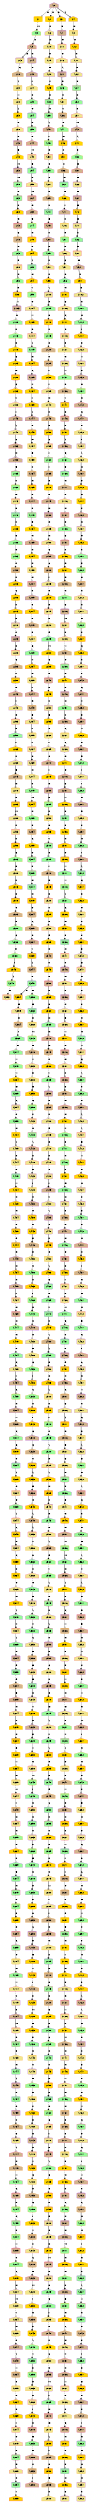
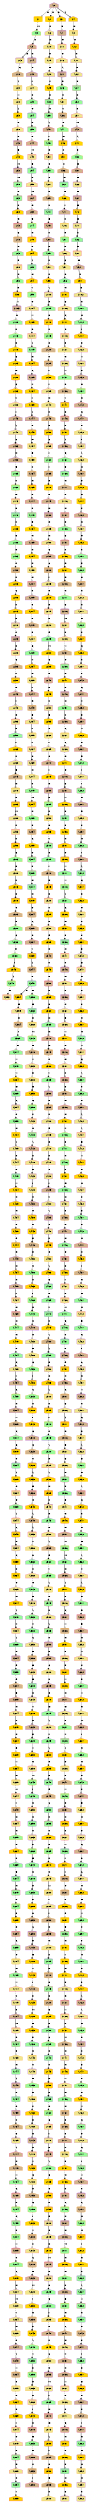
(81, 1479) -> (81, 1479)
